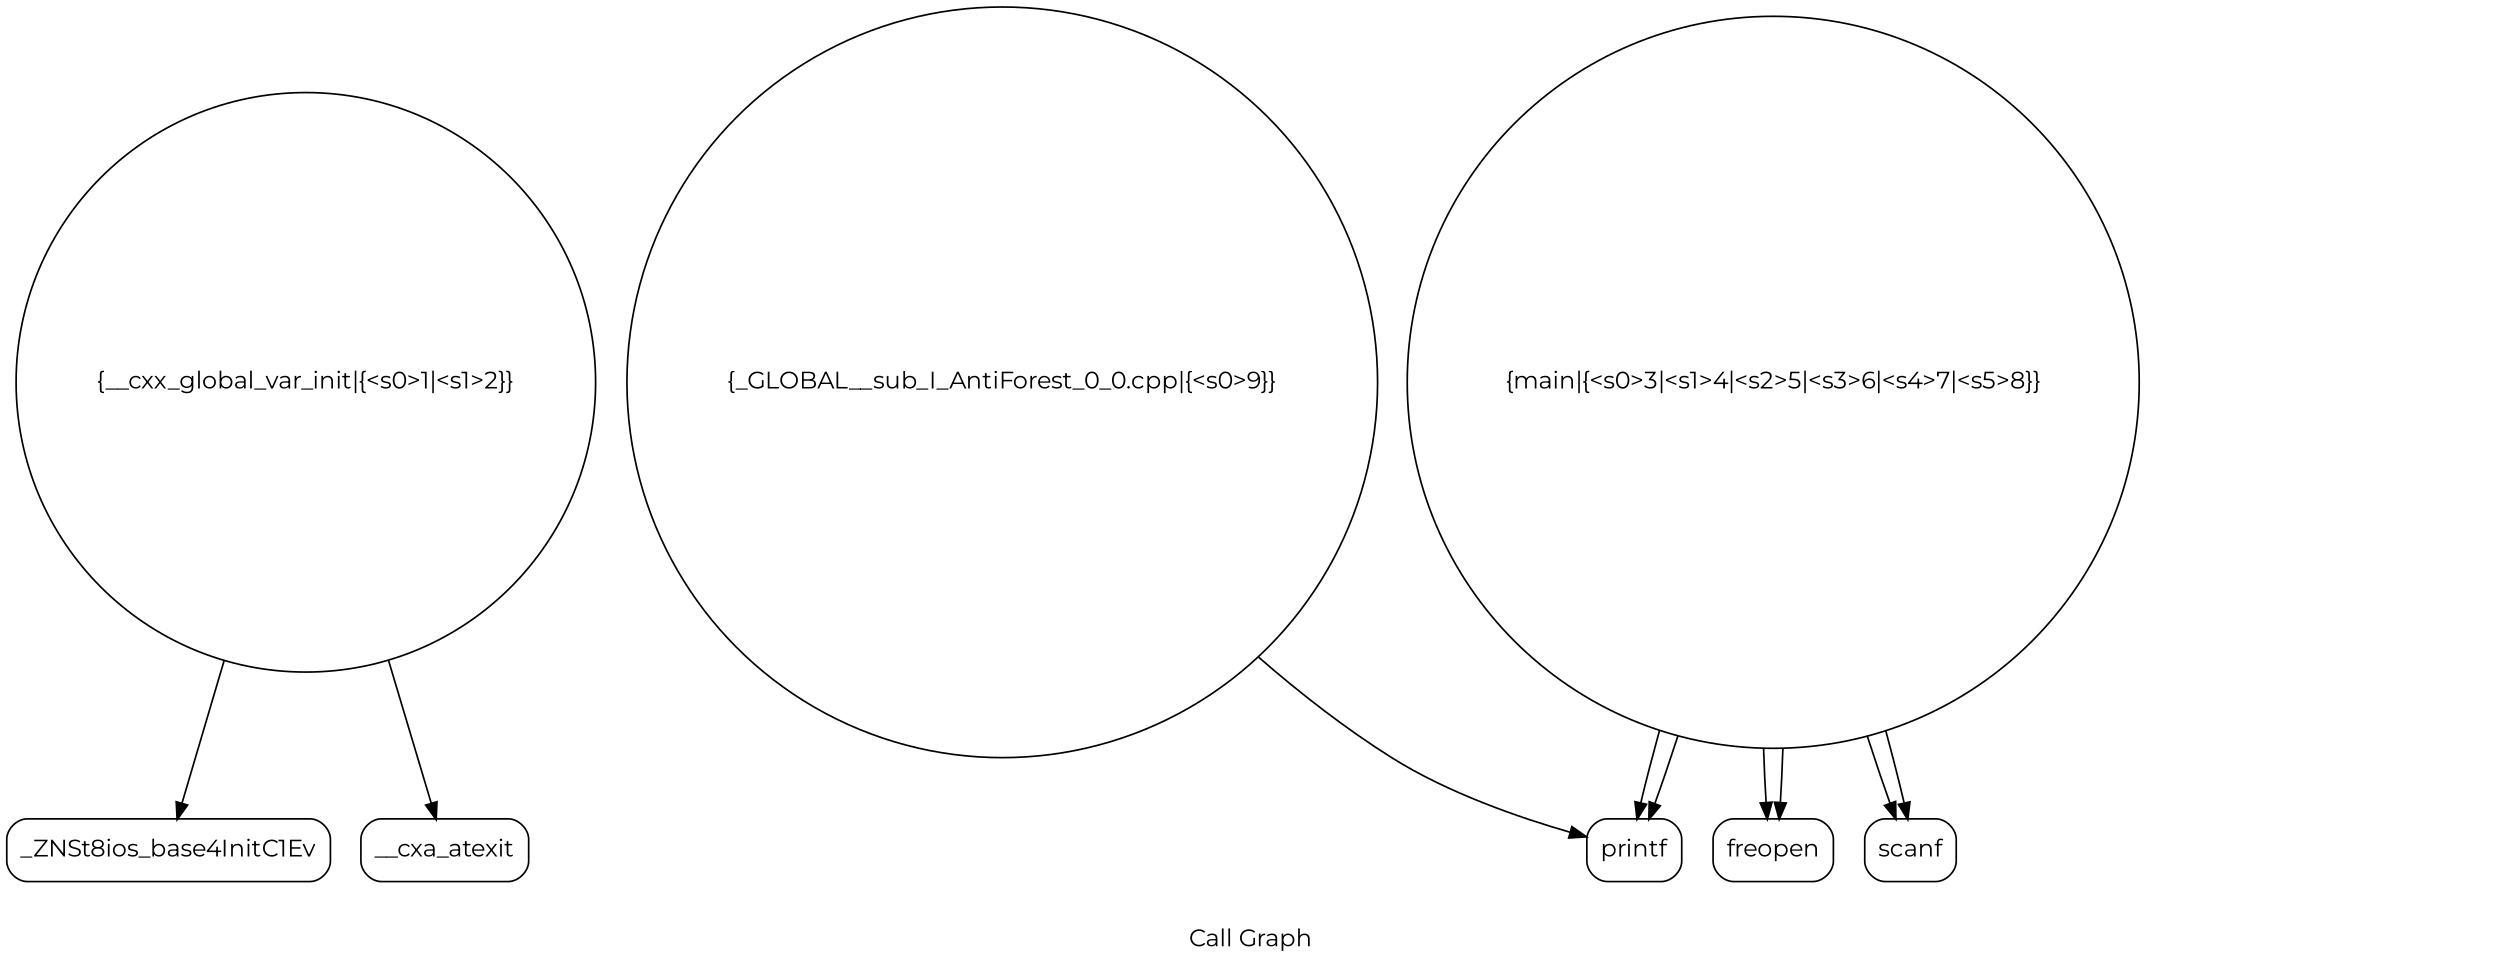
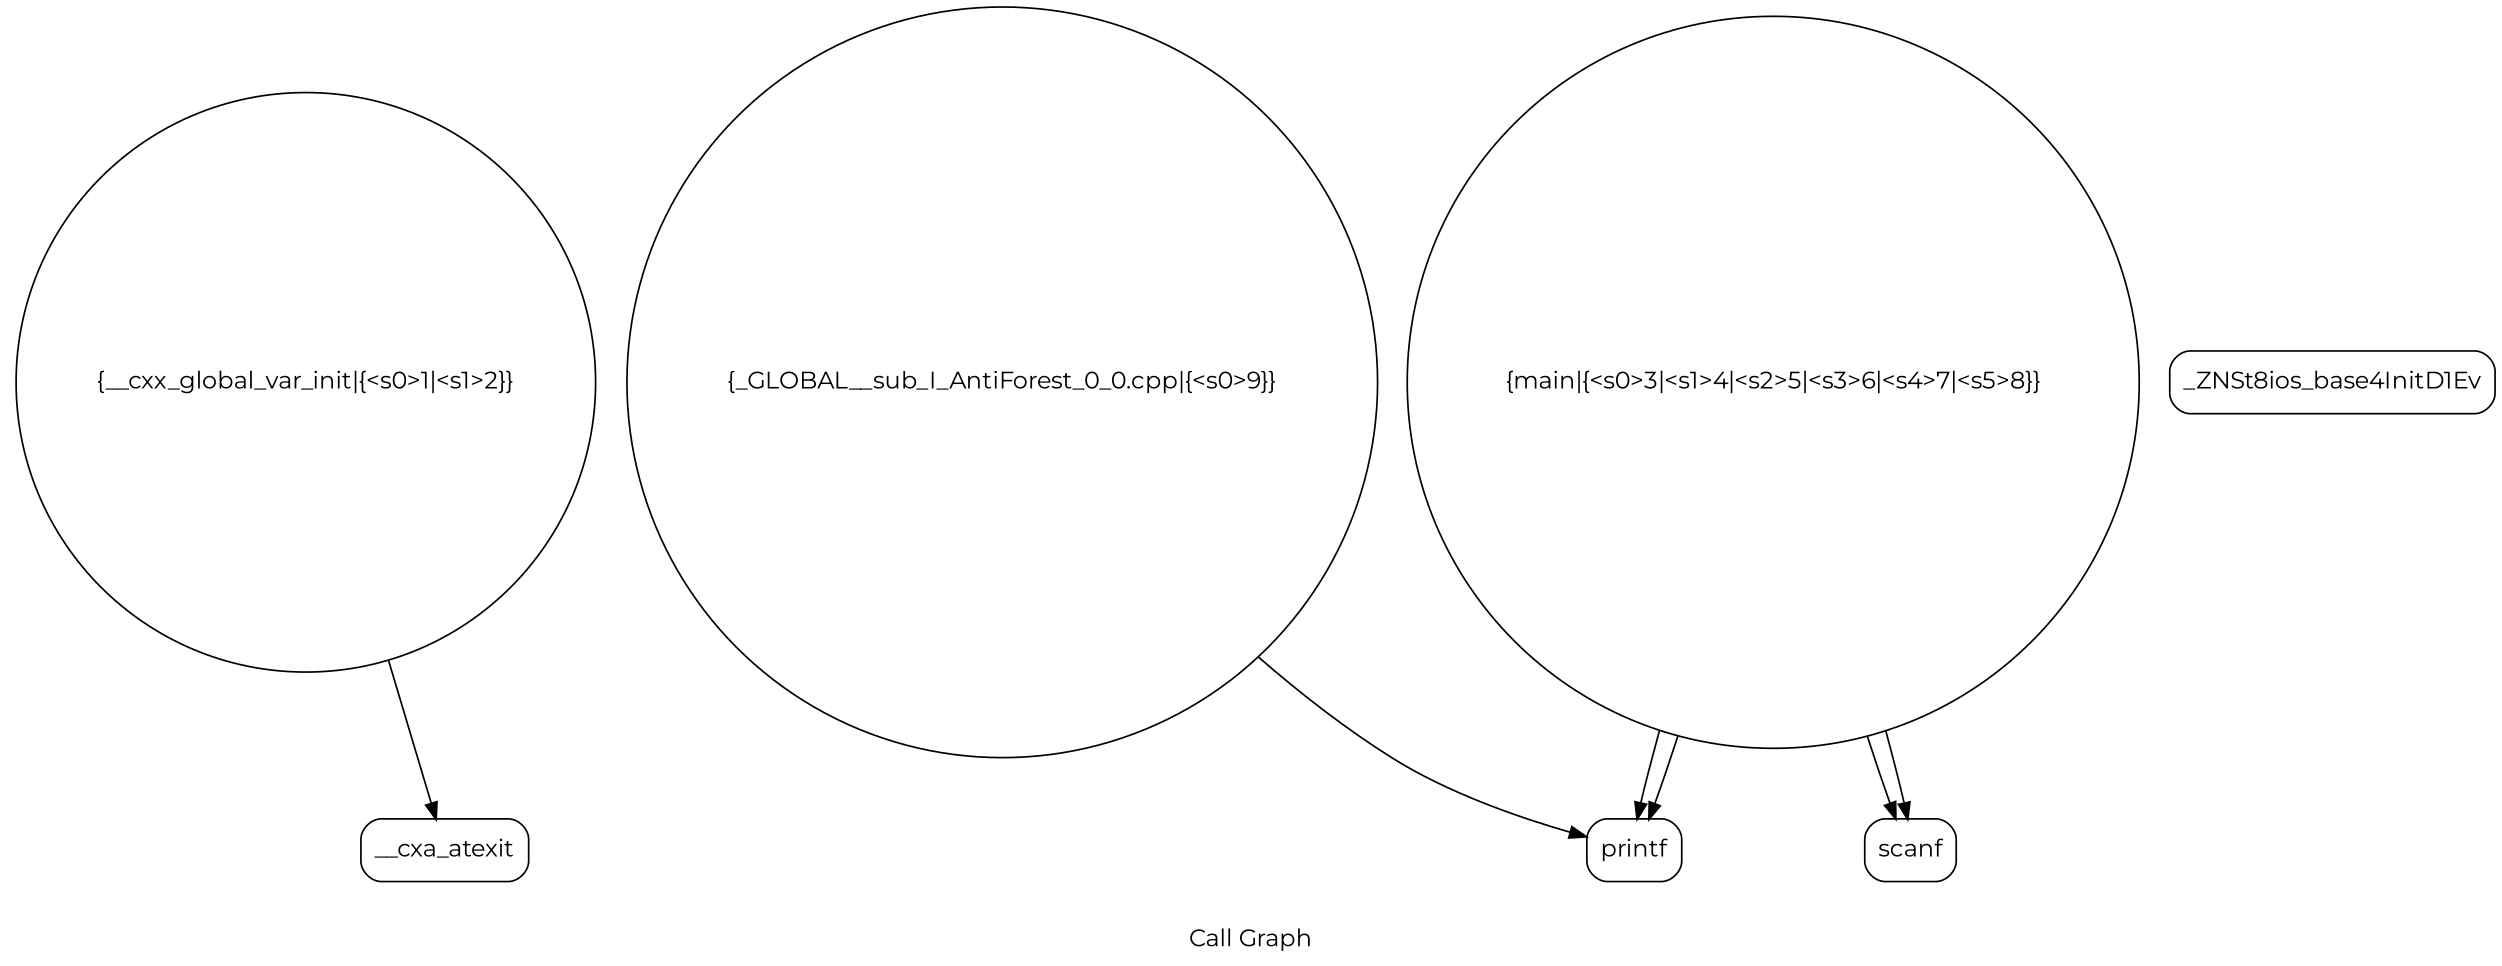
none -> (2332, 382)
(169, 850) -> none
(1773, 850) -> none
